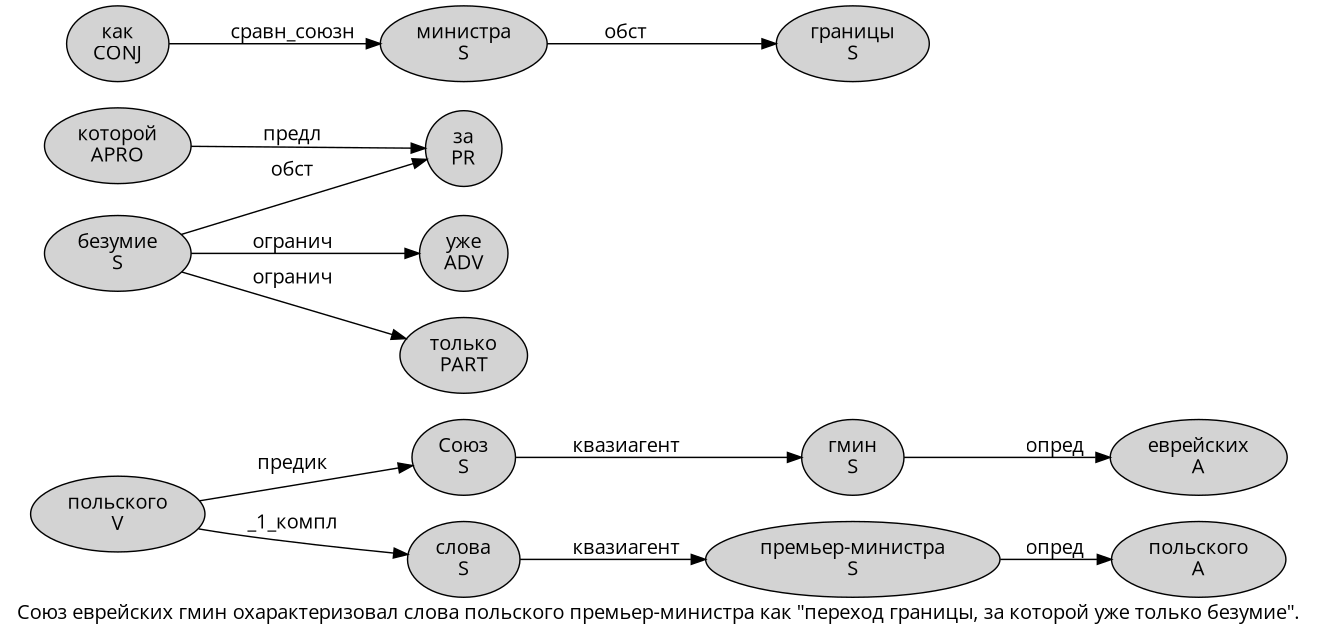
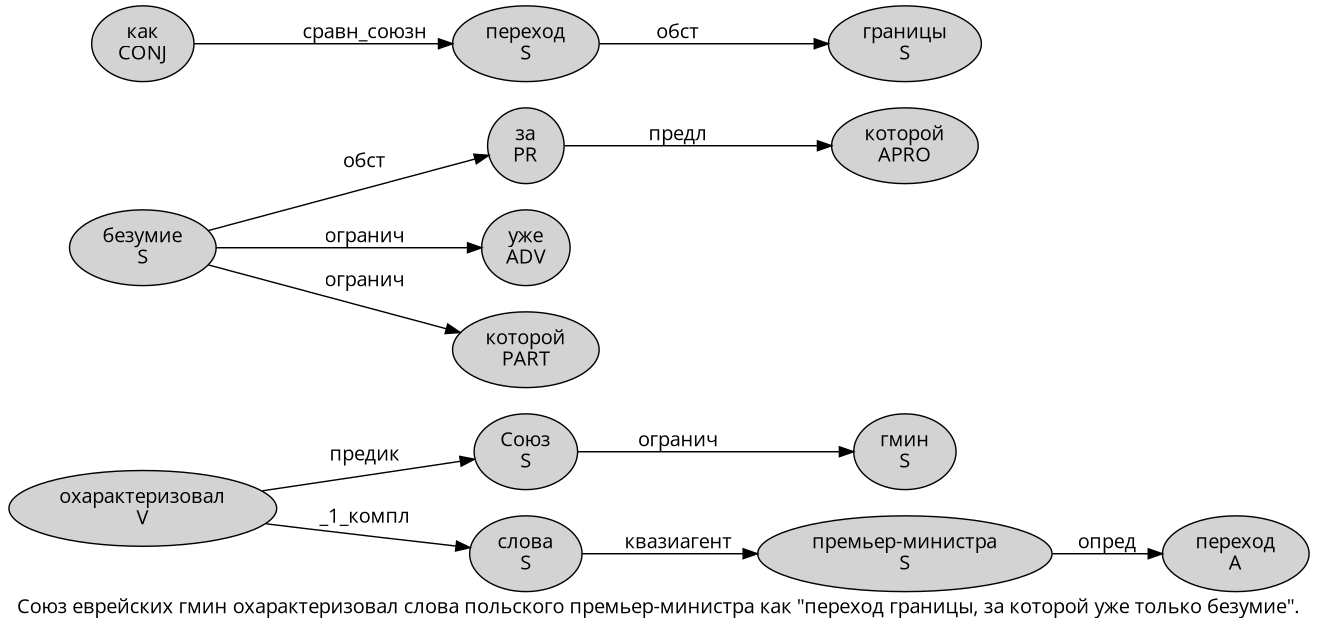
(464, 44) -> (526, 44)
(301, 147) -> (691, 146)
(464, 355) -> (526, 350)
(626, 447) -> (678, 441)
(1199, 457) -> none
(118, 514) -> (143, 508)
(1199, 559) -> (1236, 554)
